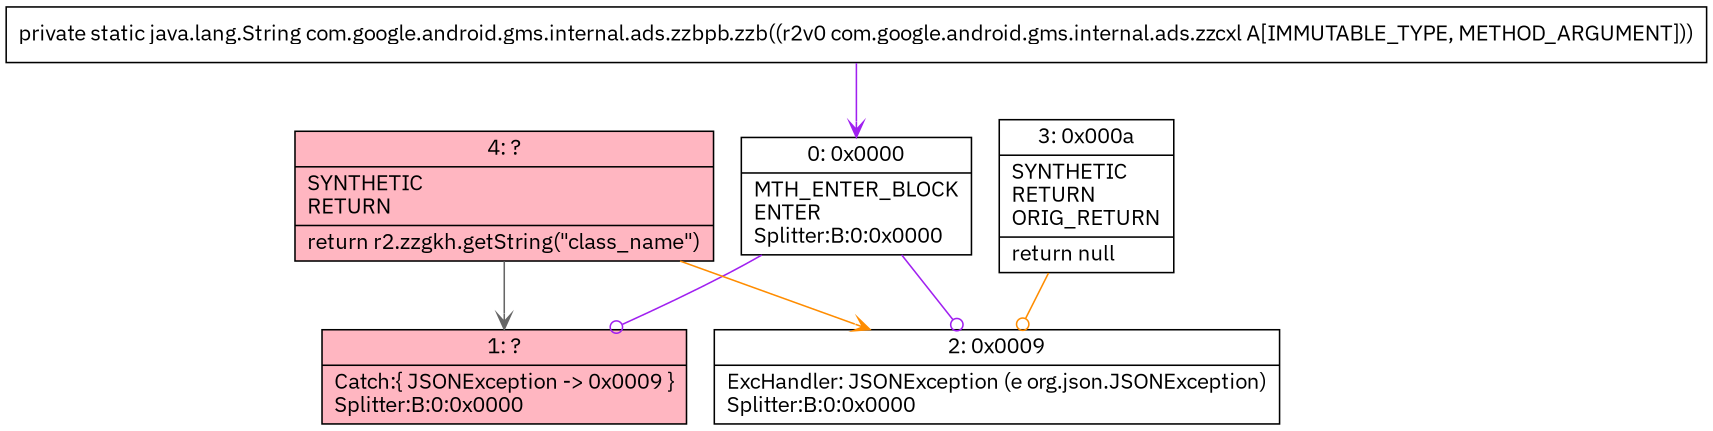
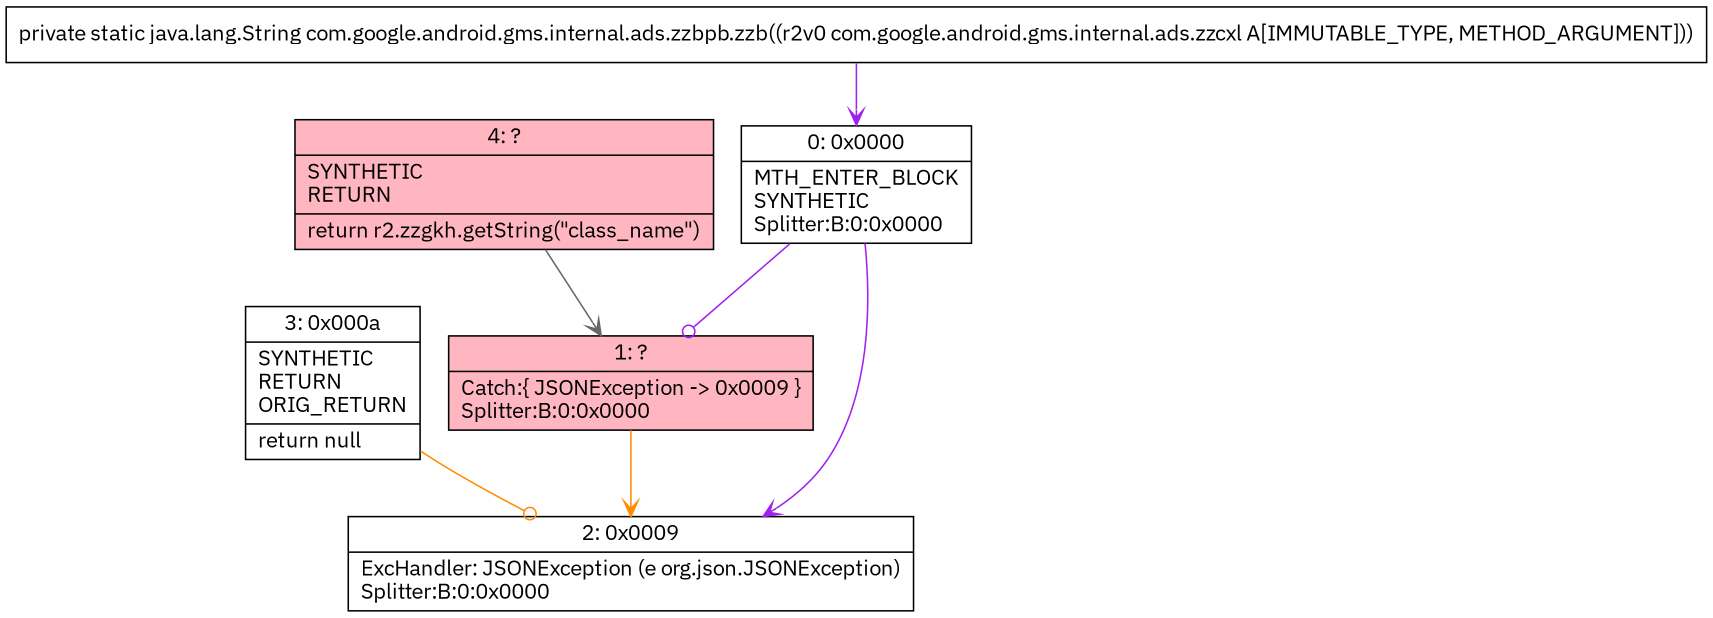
(788, 213) -> (812, 202)
(927, 287) -> (857, 390)
(767, 293) -> (631, 466)
